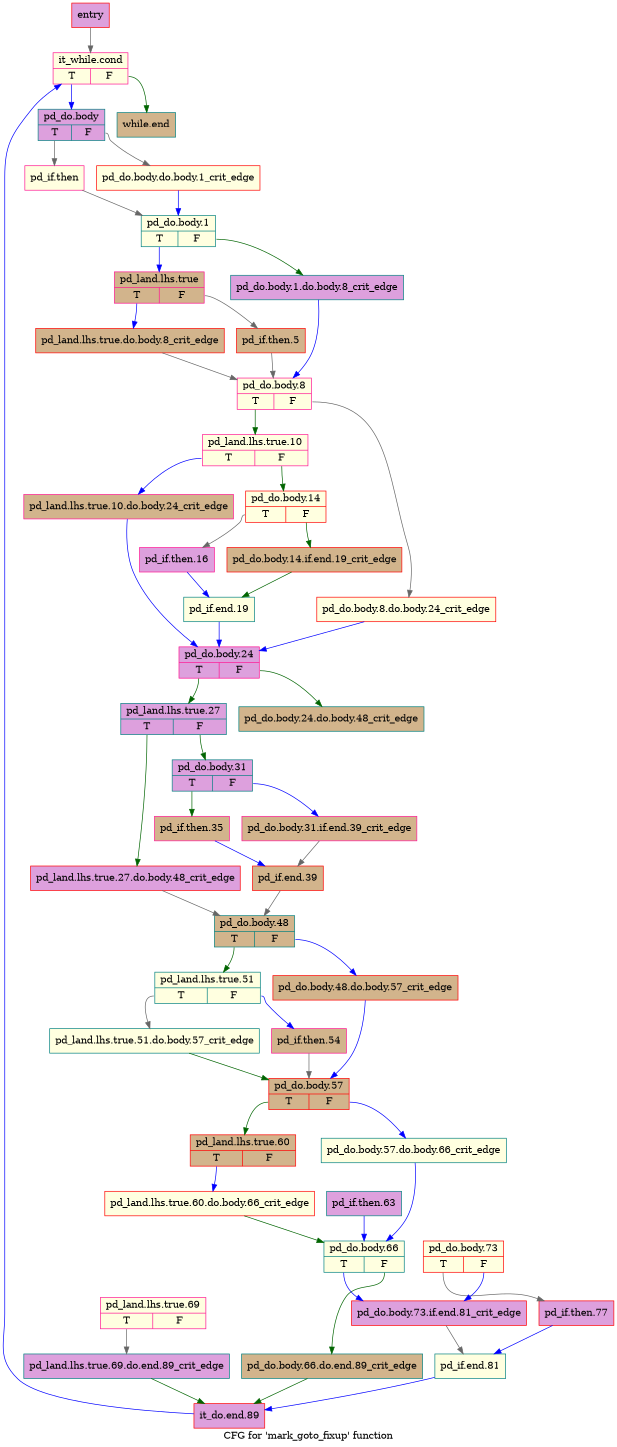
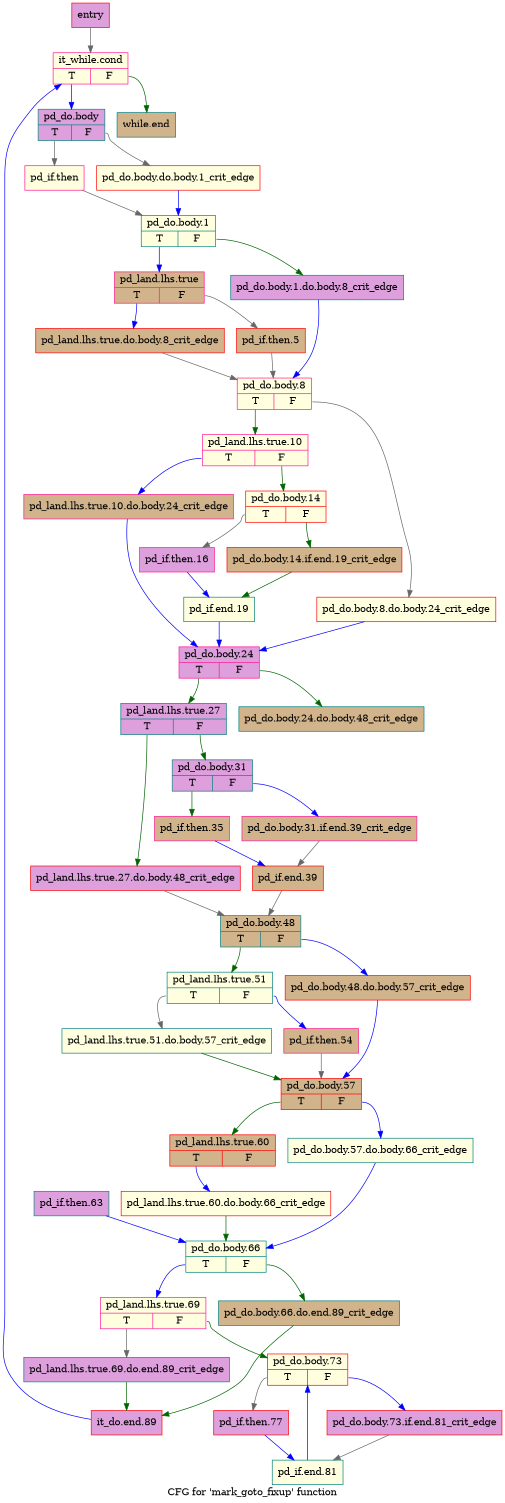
(347, 1287) -> (168, 1274)
none -> (231, 1342)
(354, 1394) -> (308, 1426)
